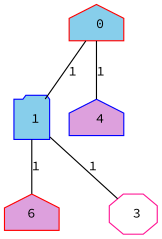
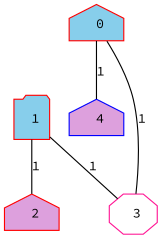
(65, 70) -> (136, 114)
(32, 119) -> (32, 119)
(32, 214) -> (32, 214)
